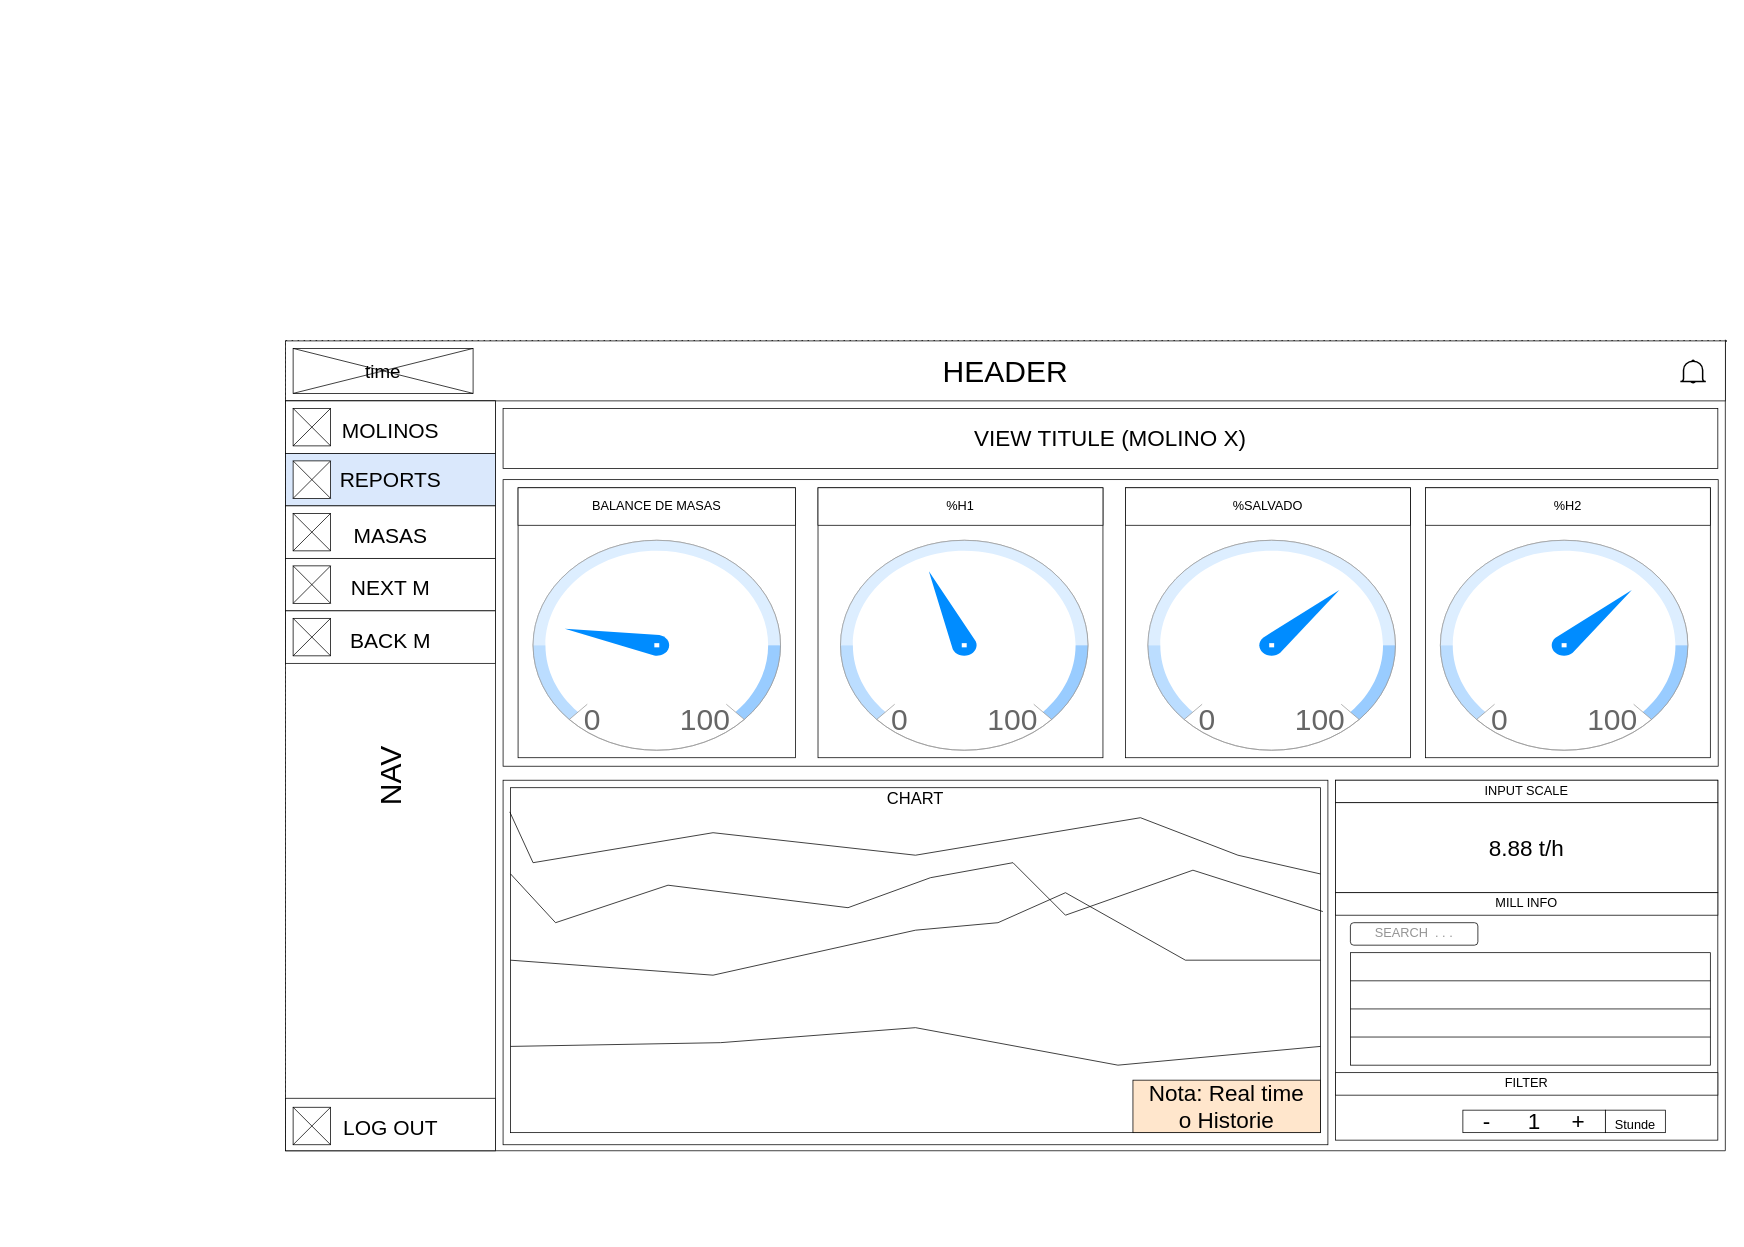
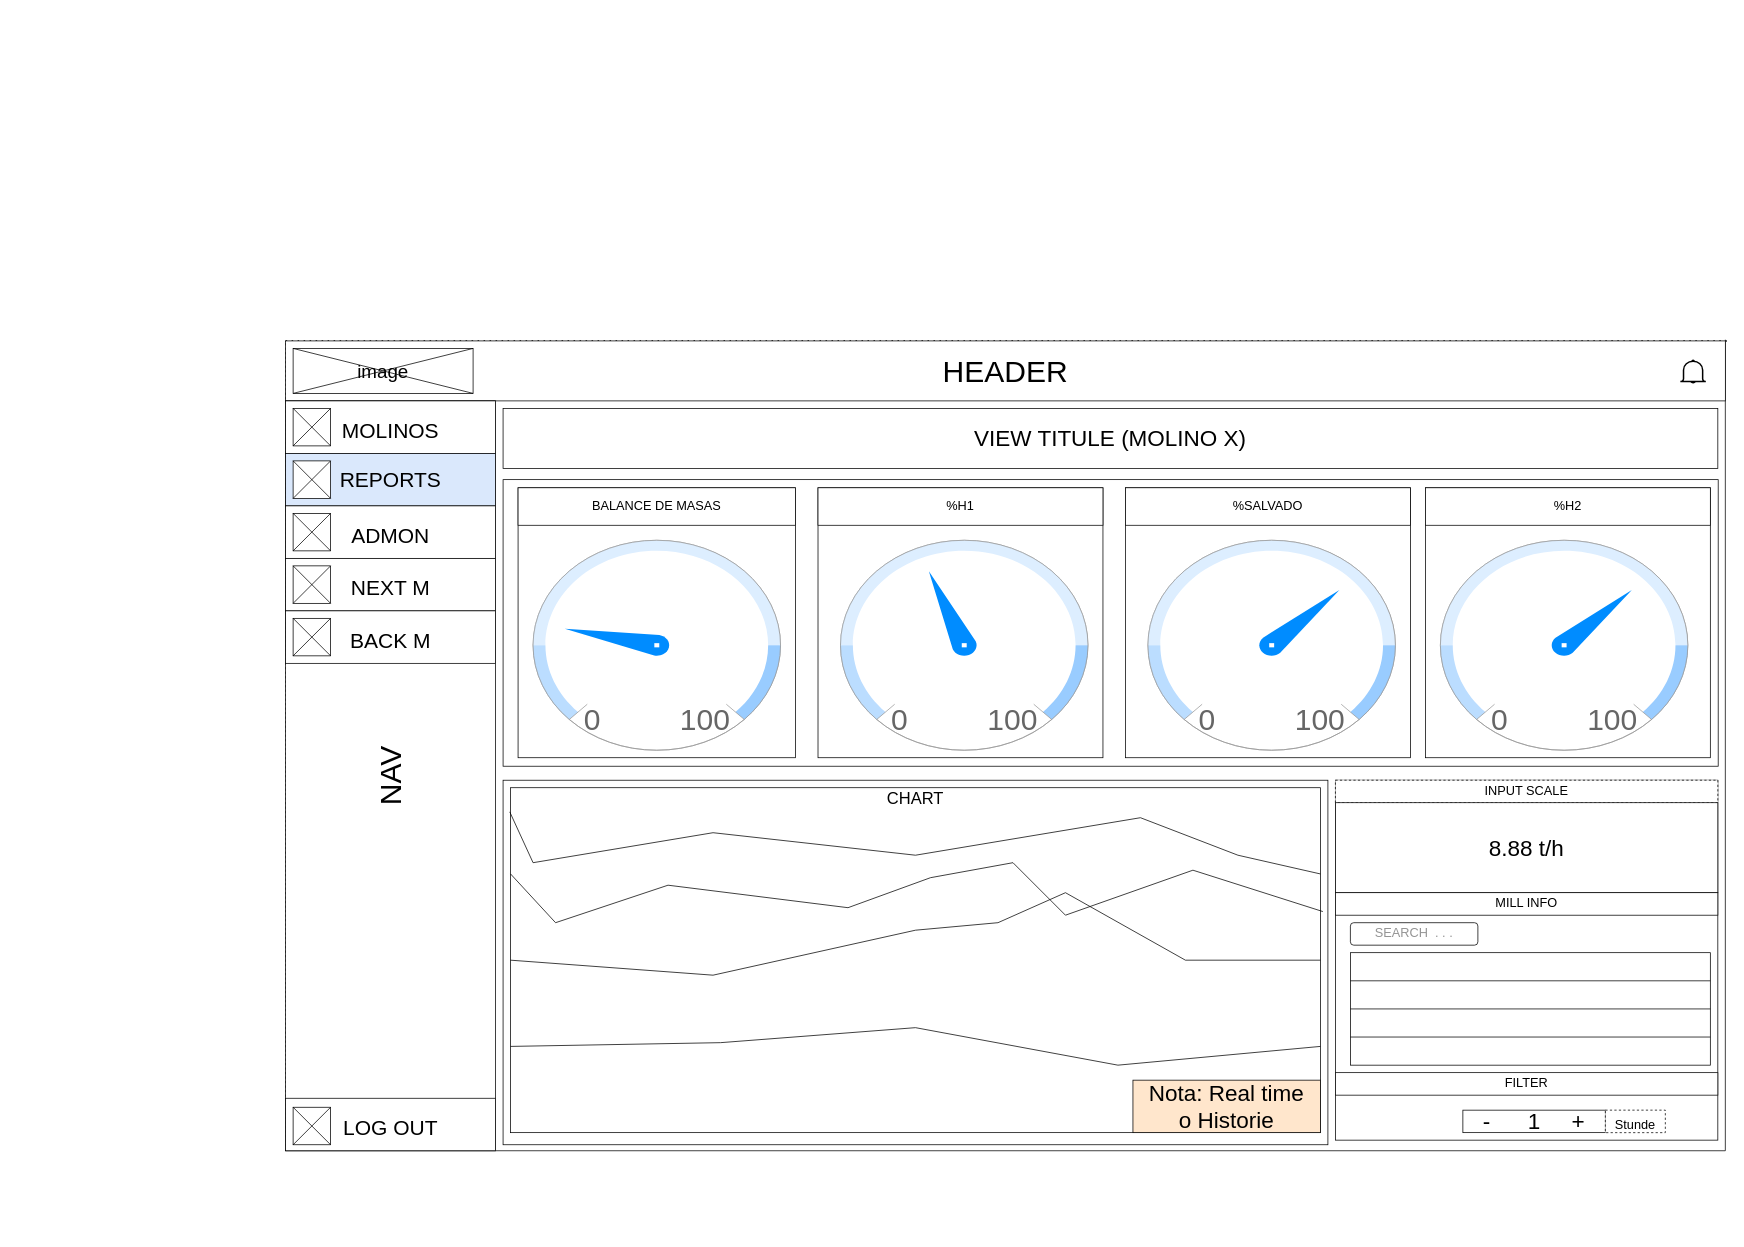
(383, 371) -> (383, 371)
(390, 532) -> (390, 532)
(1527, 792) -> (1527, 792)
(1635, 1122) -> (1635, 1122)
